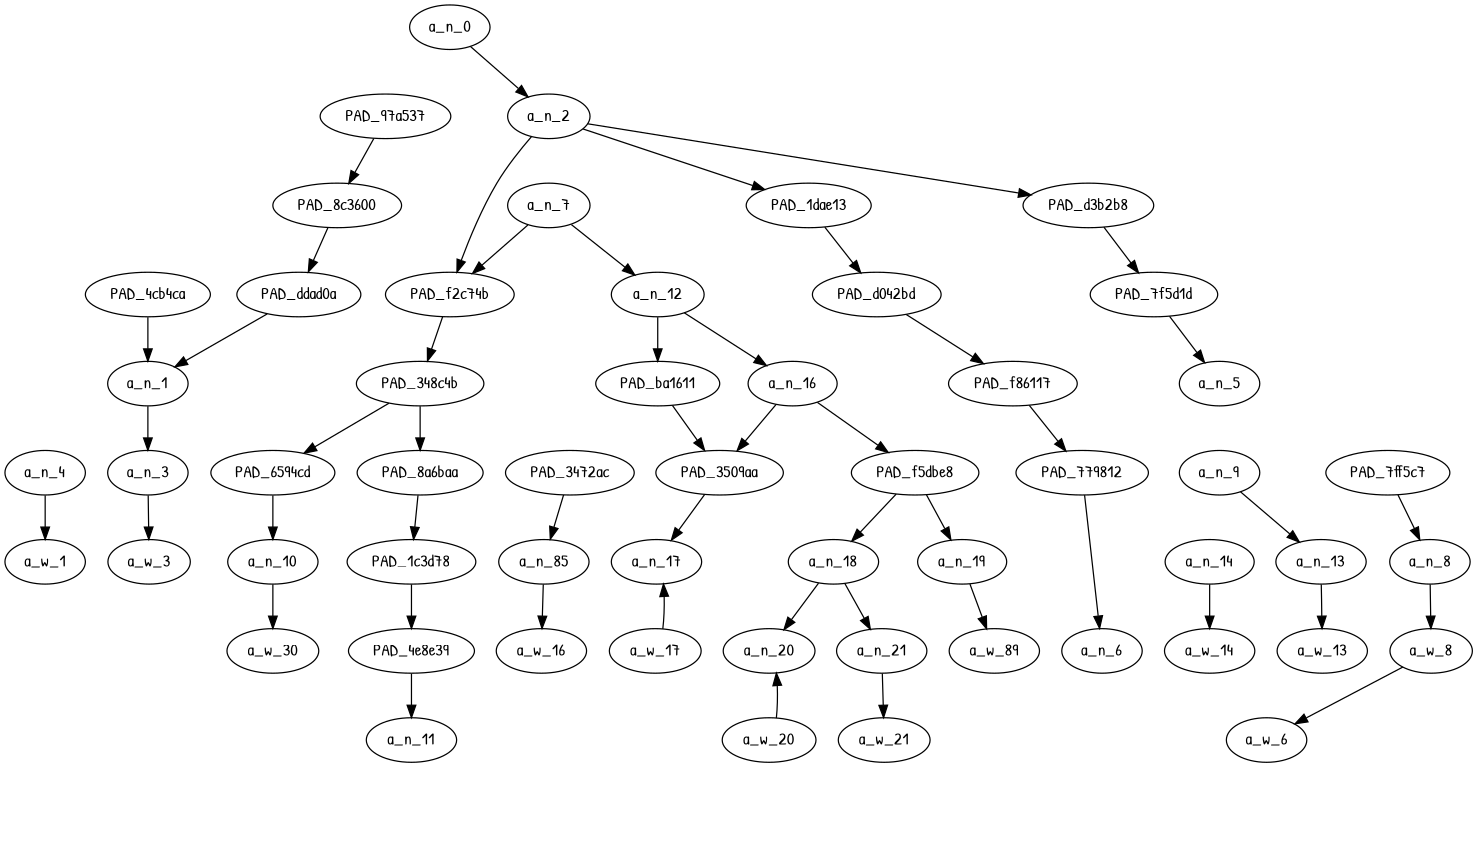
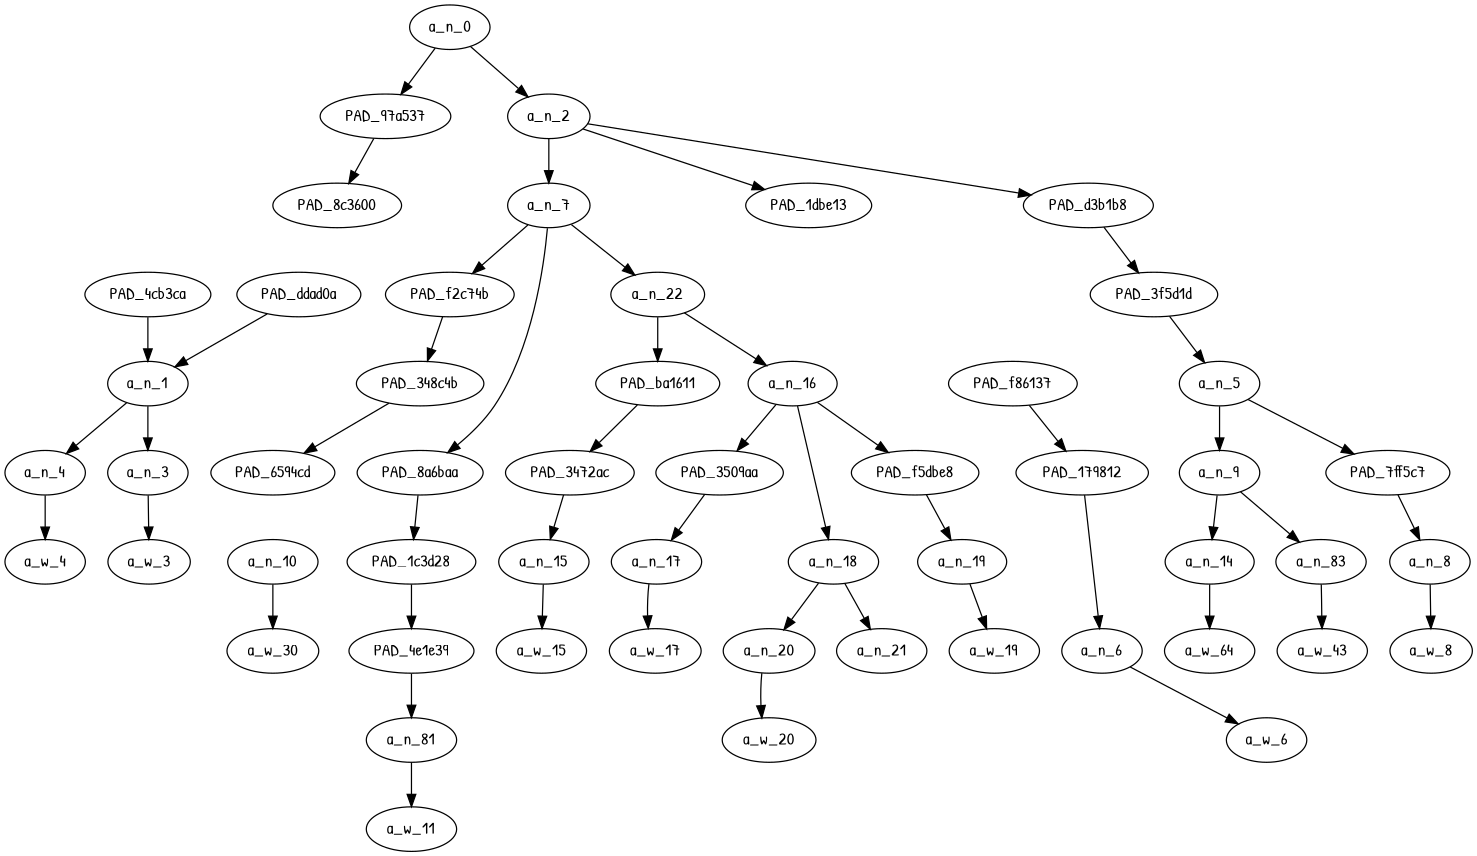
none -> (422, 66)
(490, 195) -> (549, 155)
(809, 205) -> (809, 205)
(1088, 205) -> (1088, 205)
(321, 244) -> none
(148, 295) -> (148, 295)
(658, 295) -> (658, 295)
(877, 295) -> none
(1154, 295) -> (1154, 295)
(1013, 384) -> (1013, 384)
(420, 422) -> (523, 346)
none -> (1220, 422)
(685, 423) -> (618, 424)
none -> (101, 424)
none -> (1295, 424)
(1082, 473) -> (1082, 473)
(273, 511) -> none
none -> (1215, 511)
(878, 513) -> (812, 467)
(45, 562) -> (45, 562)
(411, 562) -> (411, 562)
(544, 562) -> (544, 562)
(1321, 562) -> (1321, 562)
(664, 613) -> (648, 600)
(411, 651) -> (411, 651)
(541, 651) -> (541, 651)
(994, 651) -> (994, 651)
(1210, 651) -> (1210, 651)
(1322, 651) -> (1322, 651)
(1355, 692) -> (1179, 692)
(777, 702) -> (761, 689)
(411, 740) -> (411, 740)
(884, 740) -> none
none -> (411, 829)
